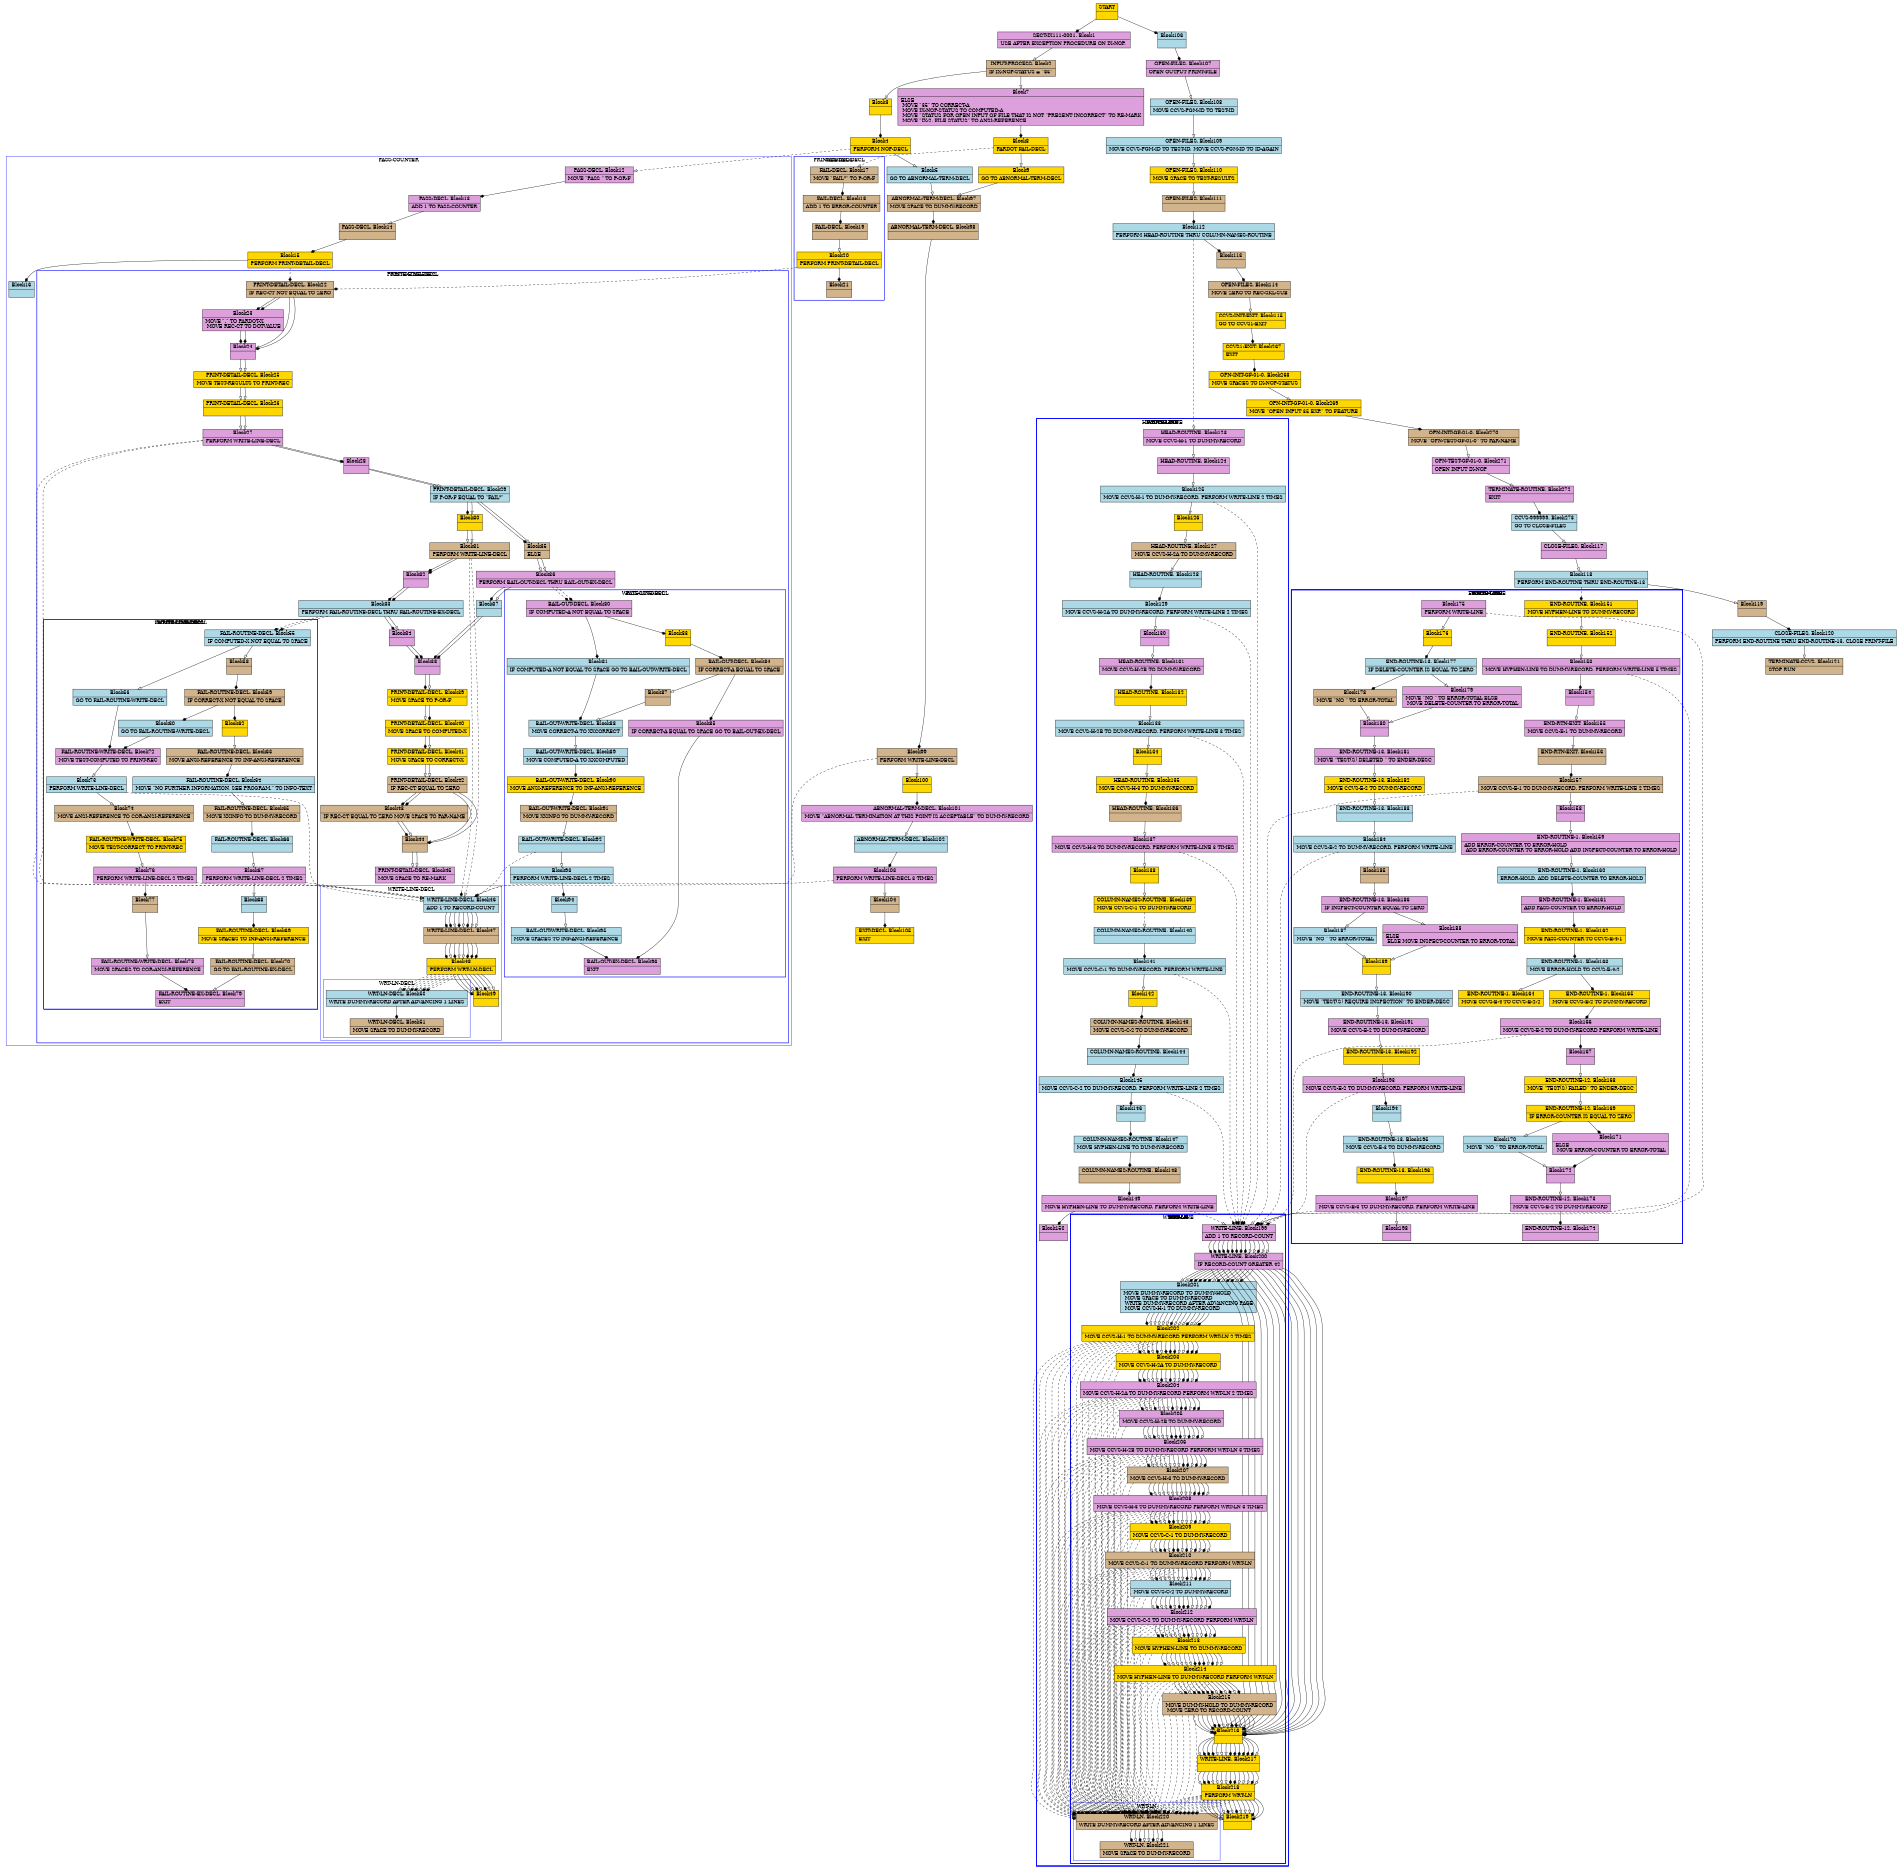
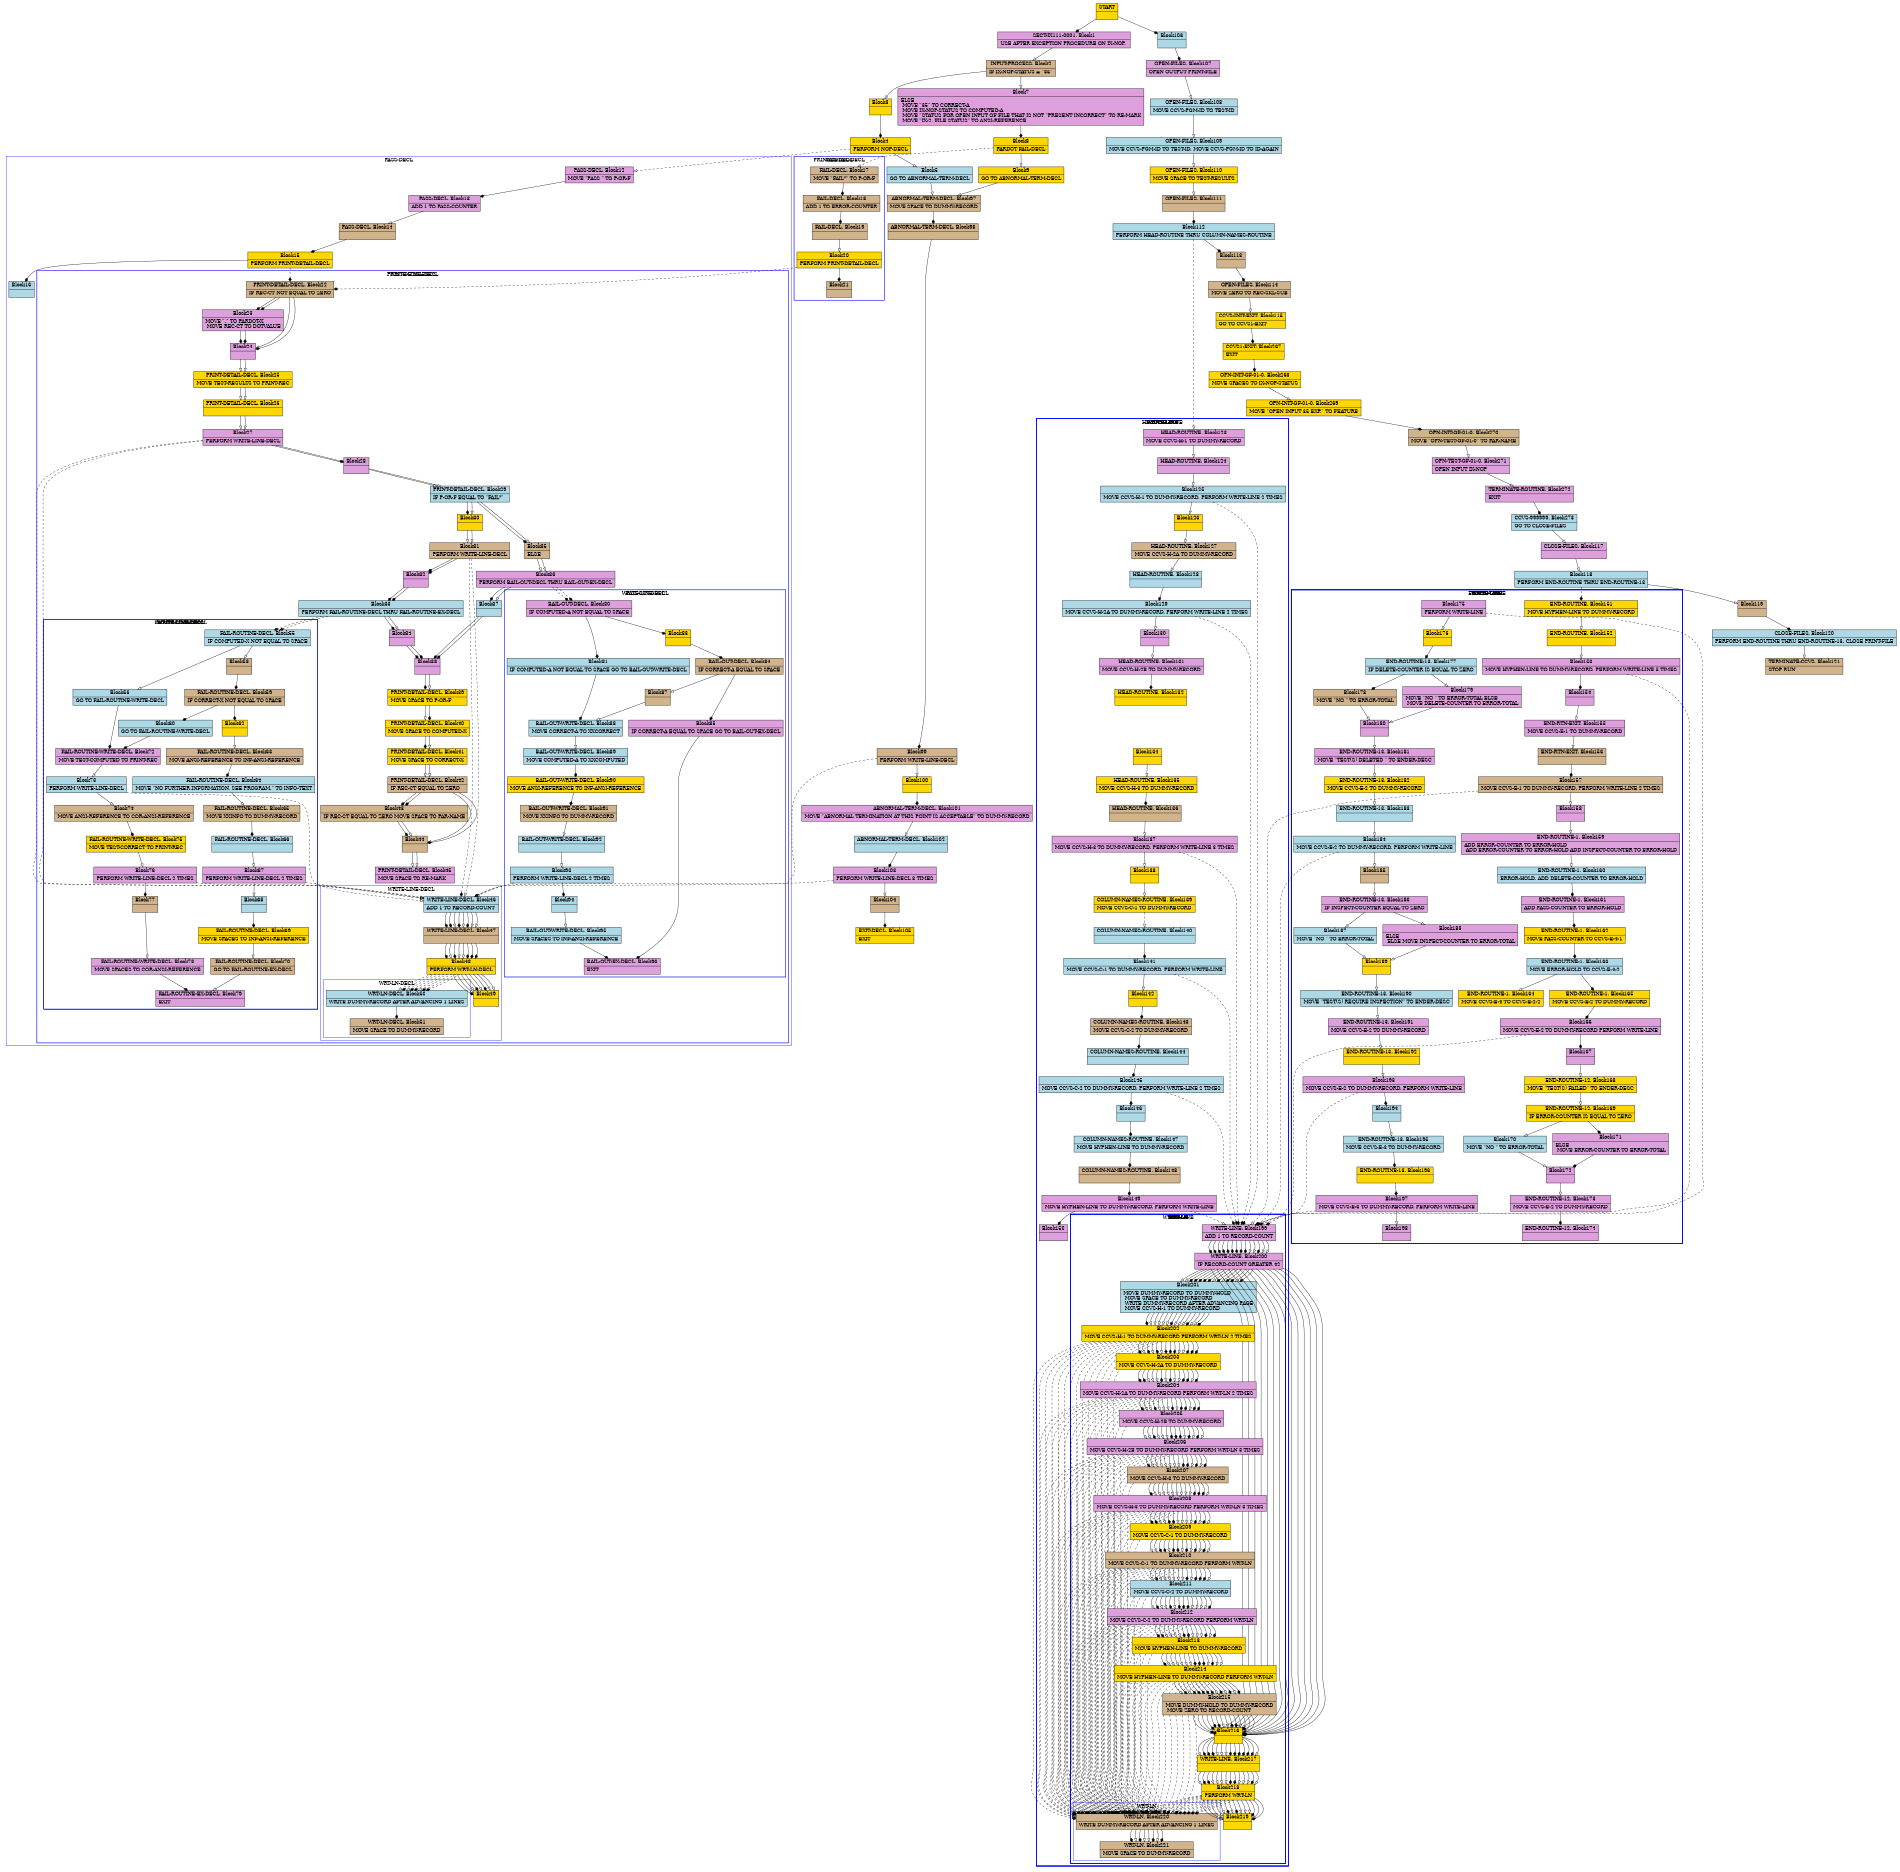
(399, 160) -> (399, 160)
(1150, 728) -> none
(507, 867) -> (496, 888)
